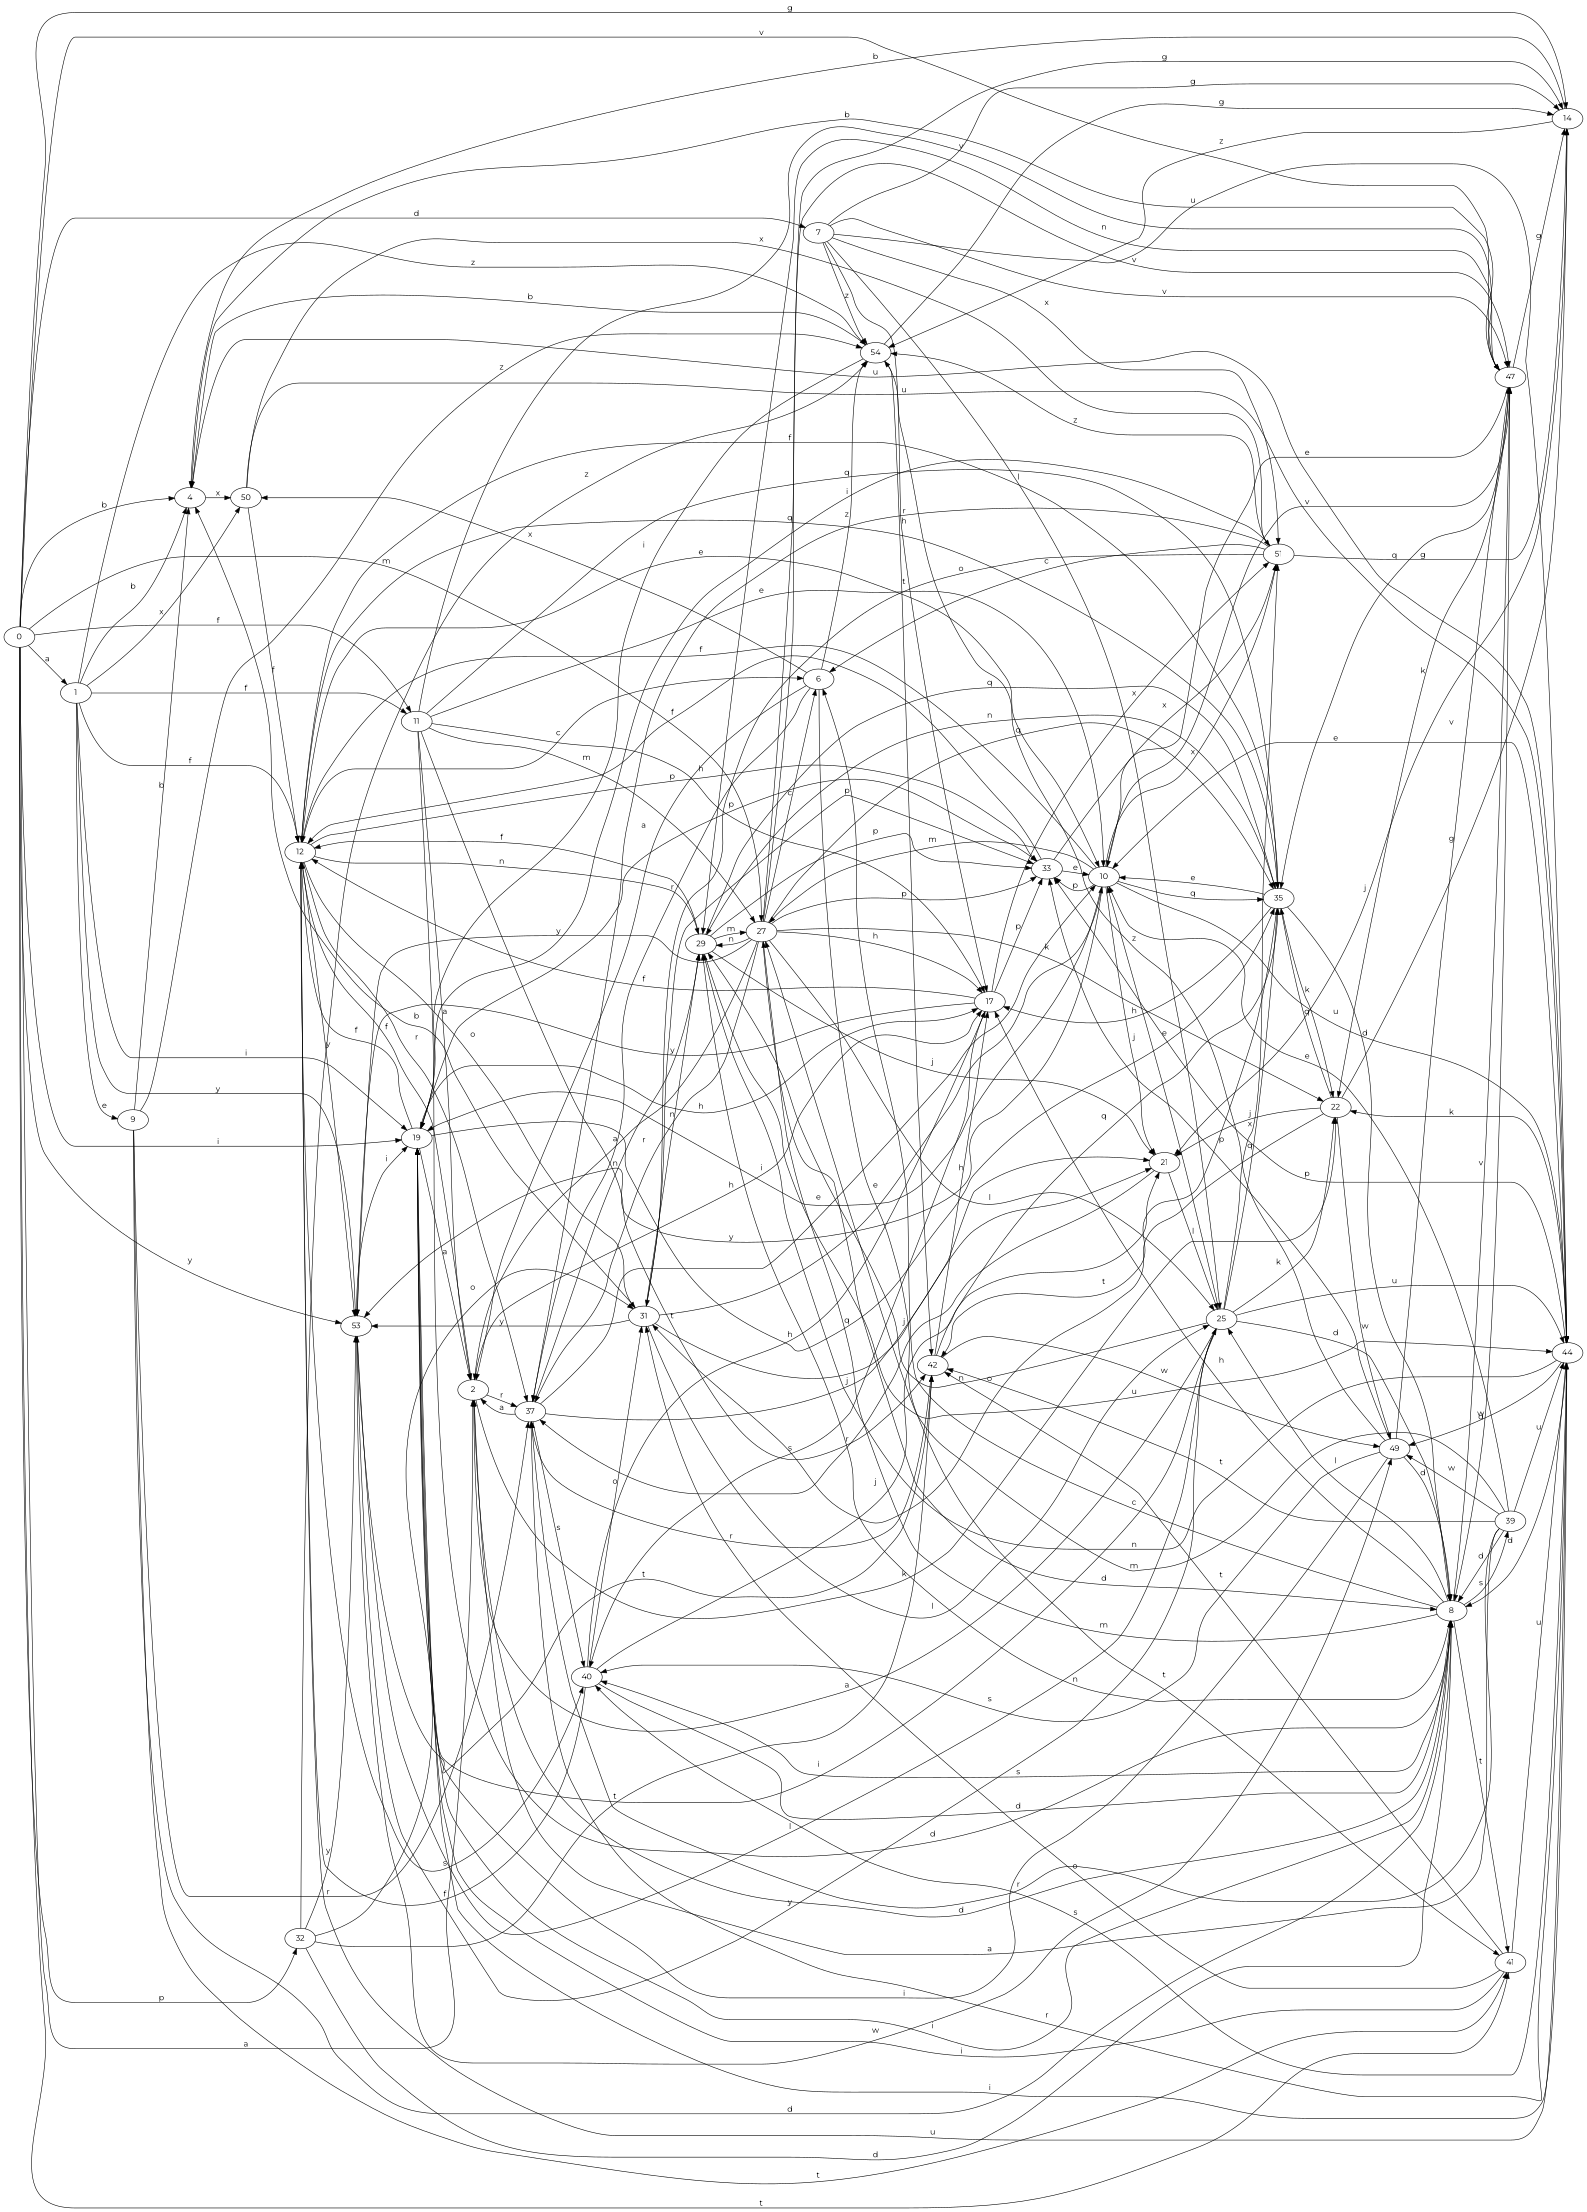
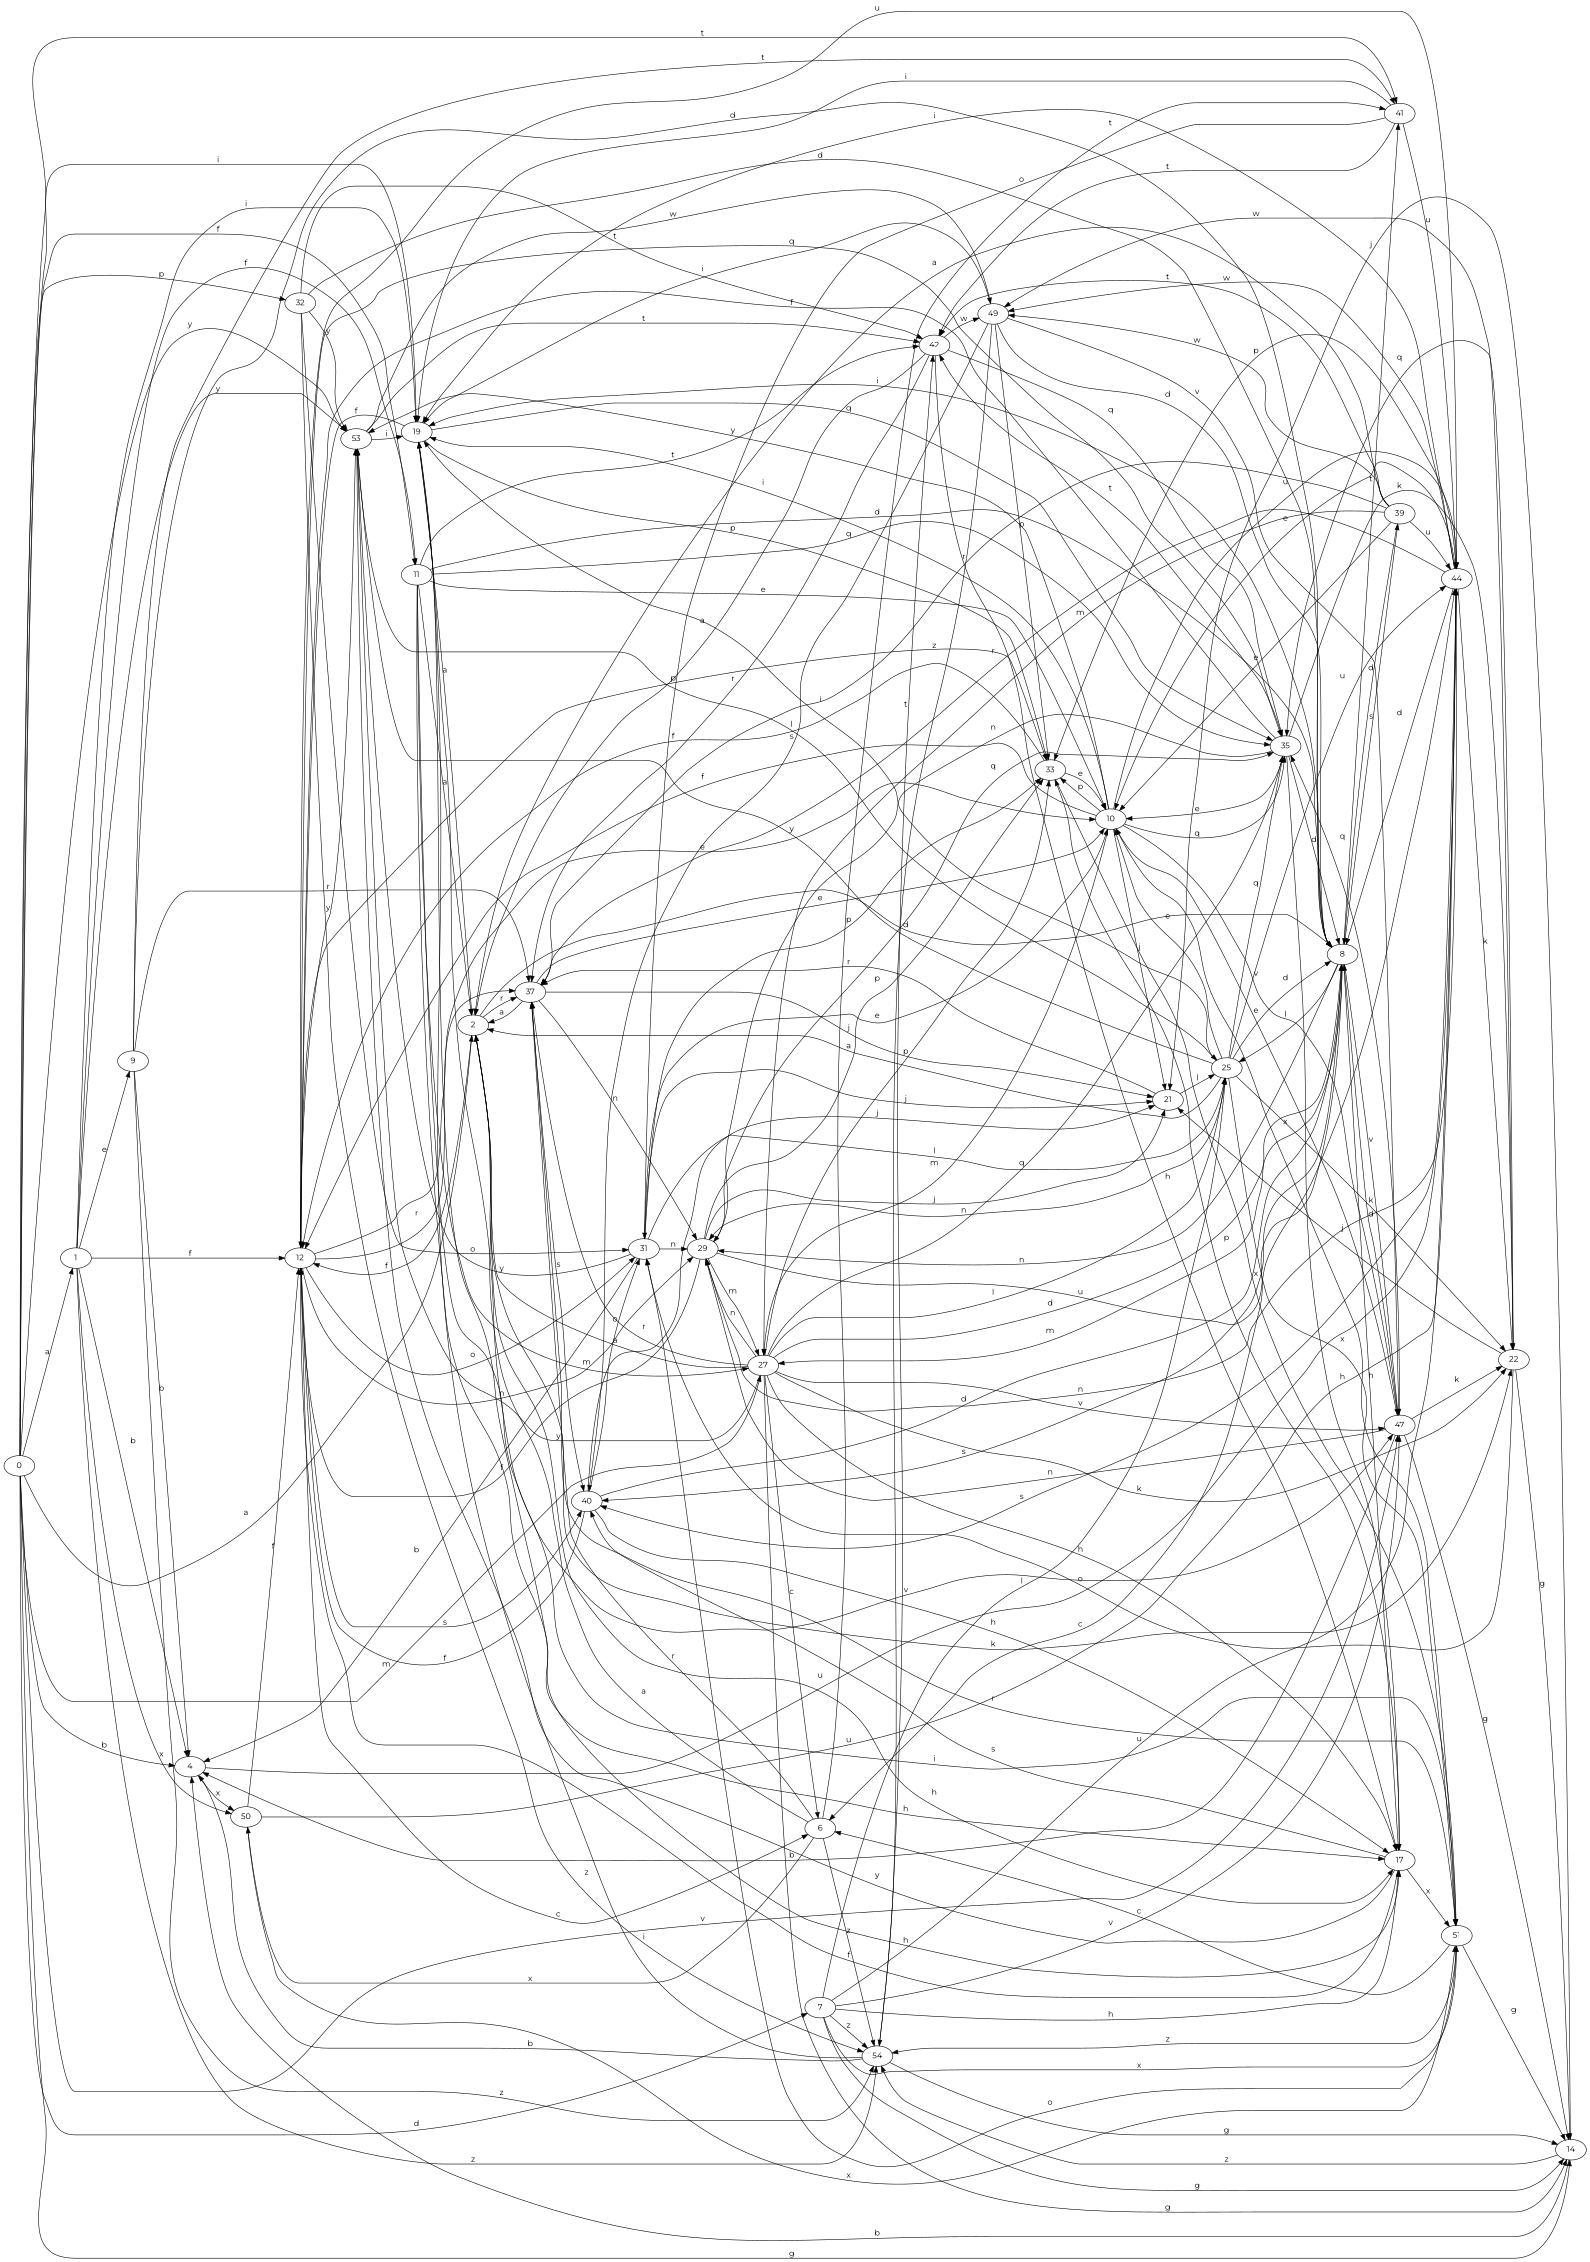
none -> (682, 669)
